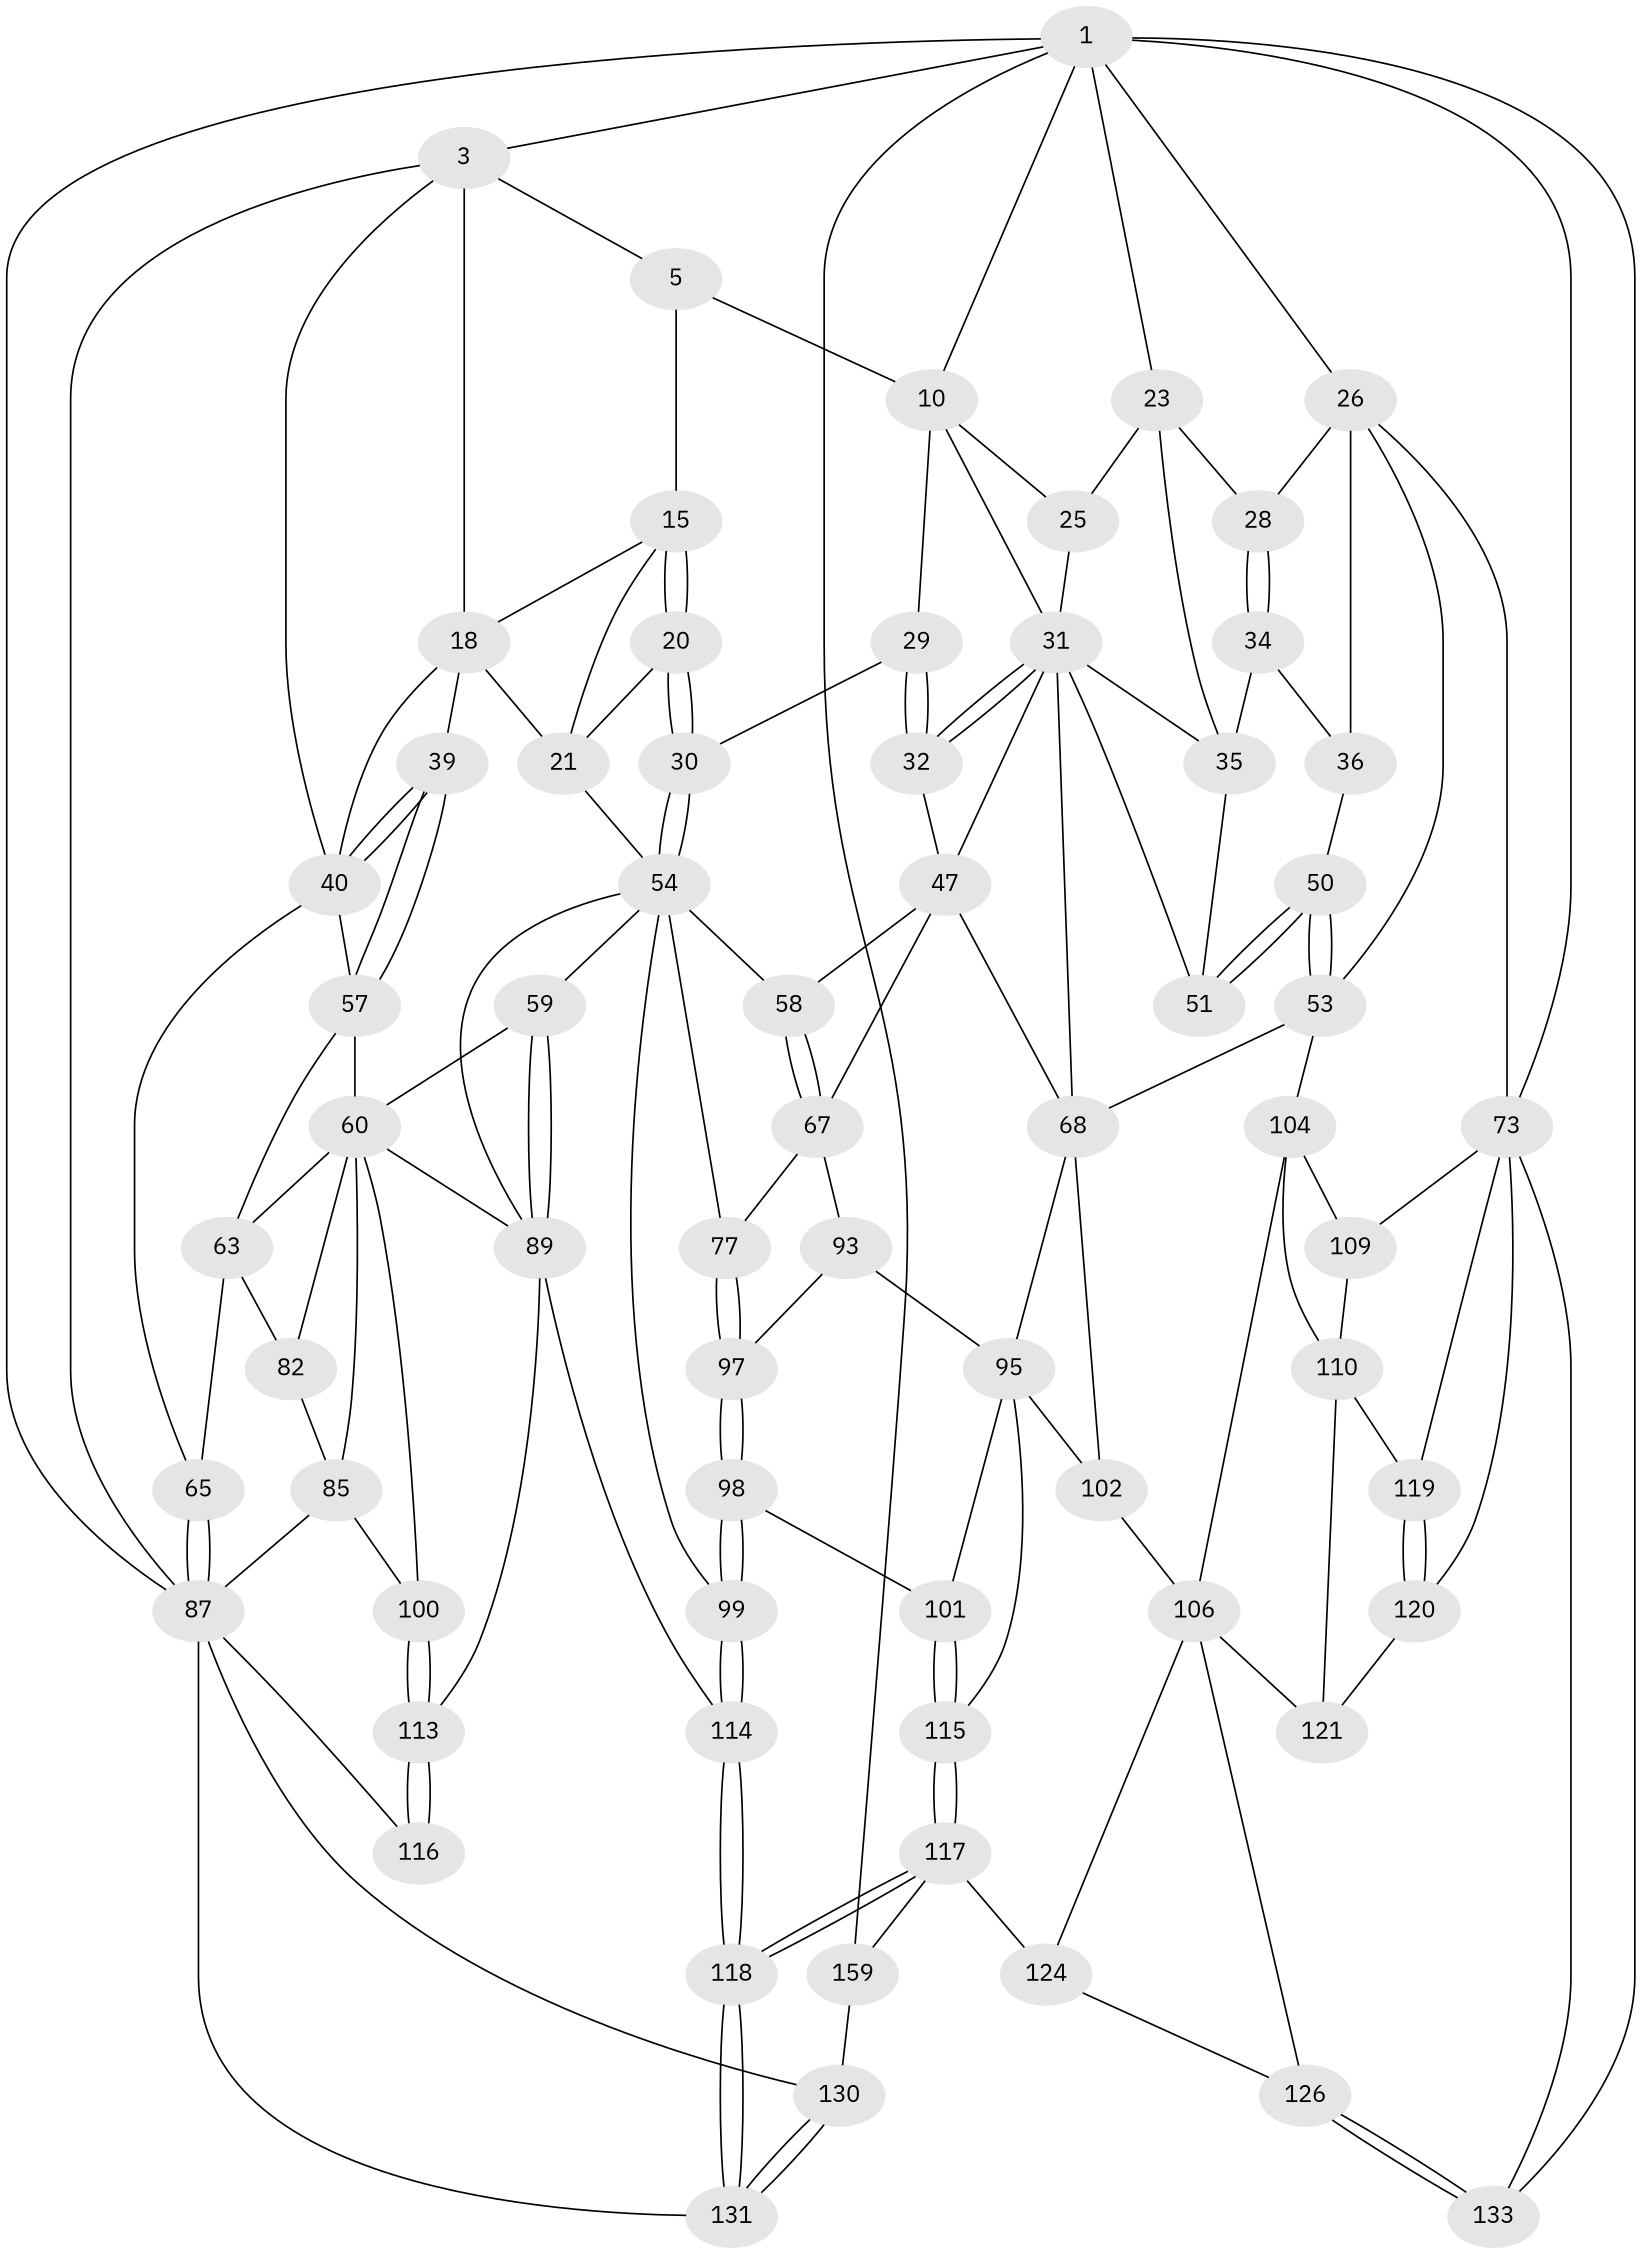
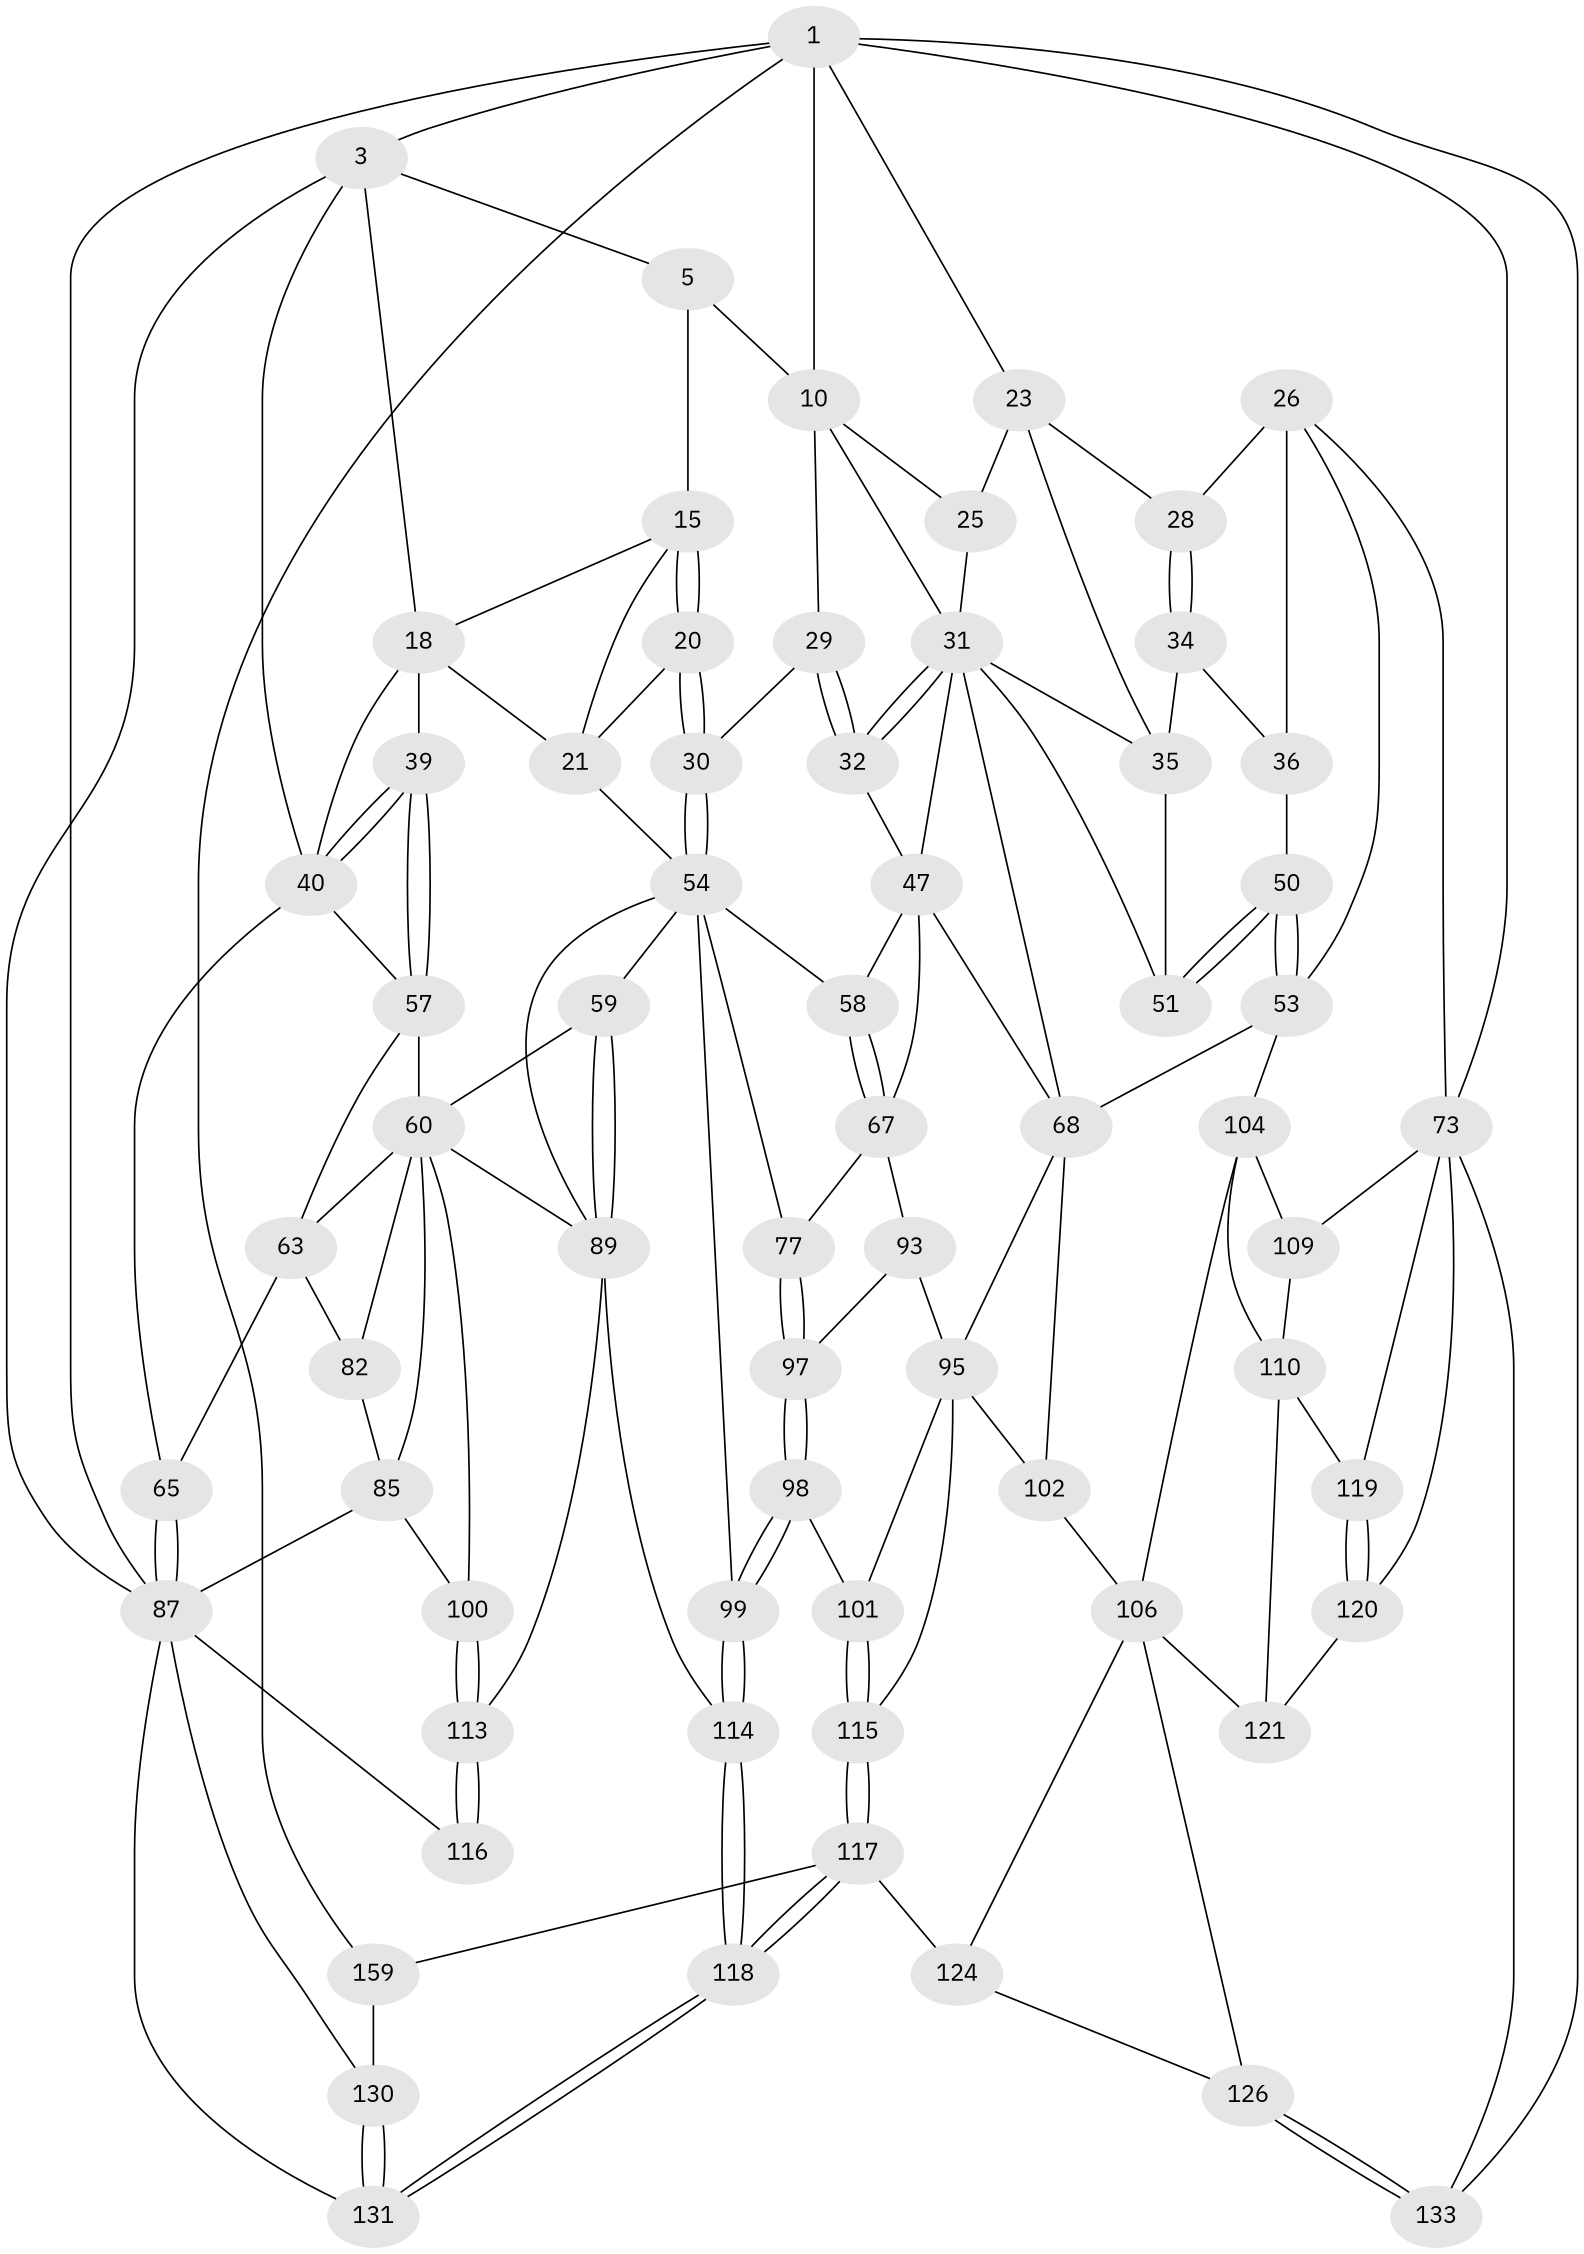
(1218, 219) -> none
